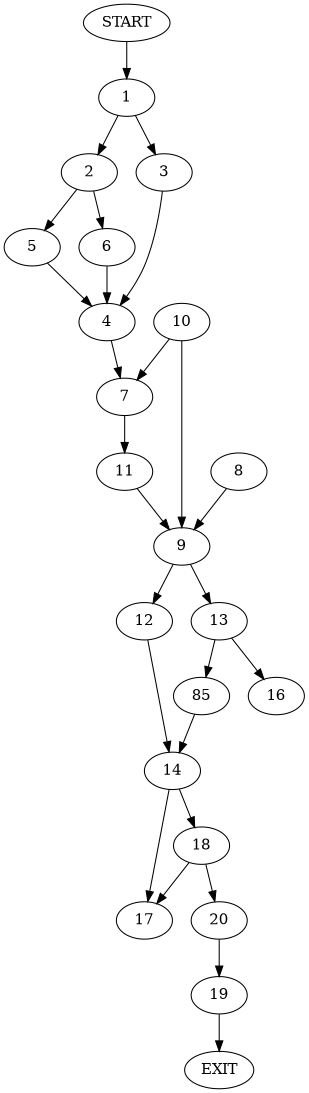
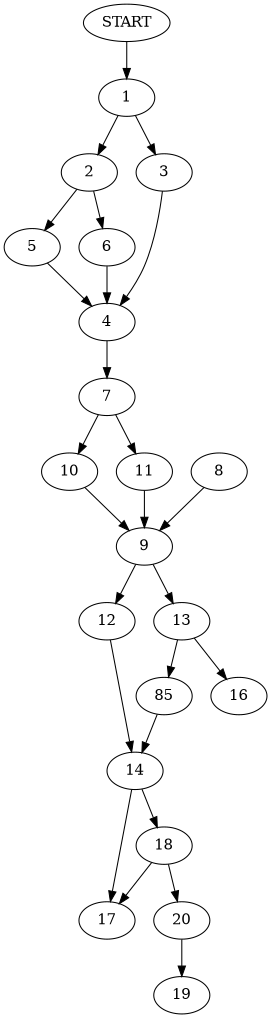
(156, 355) -> (91, 430)
(219, 1070) -> none
